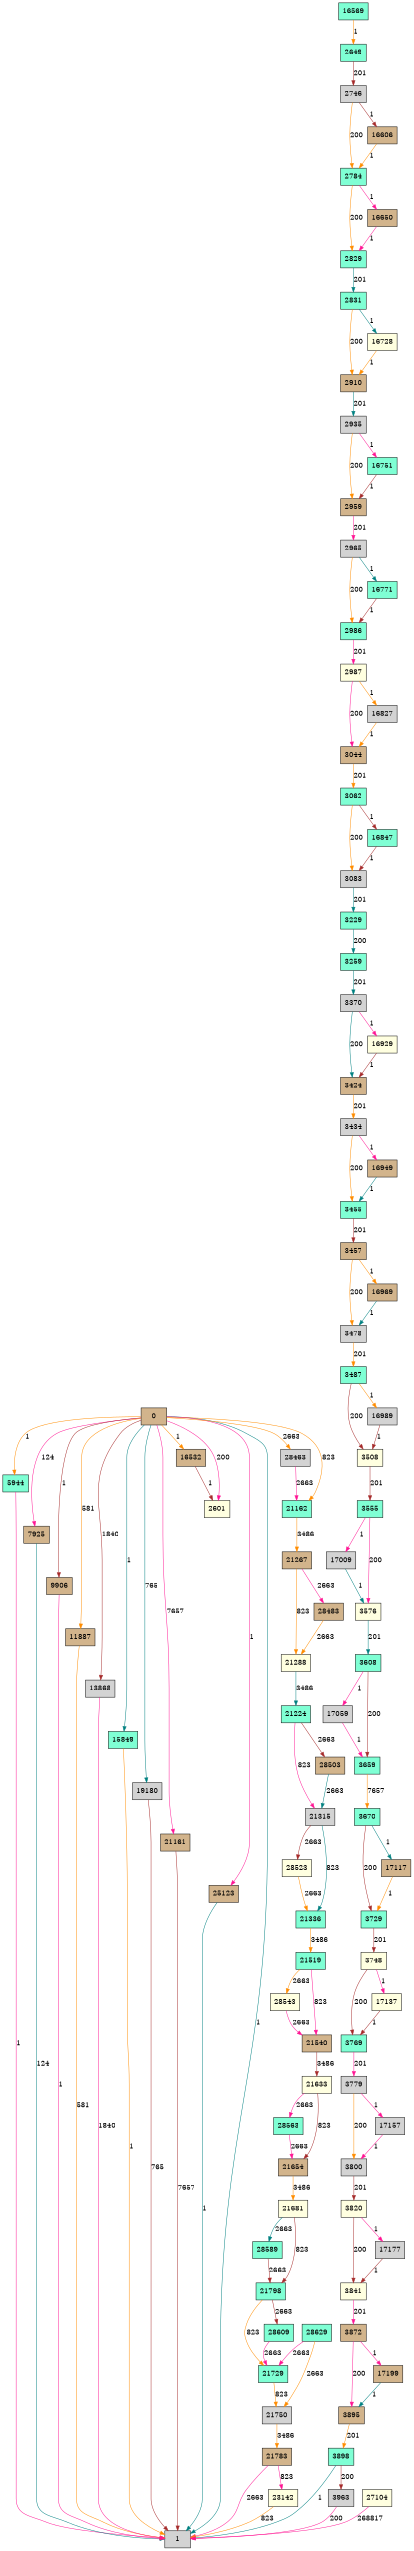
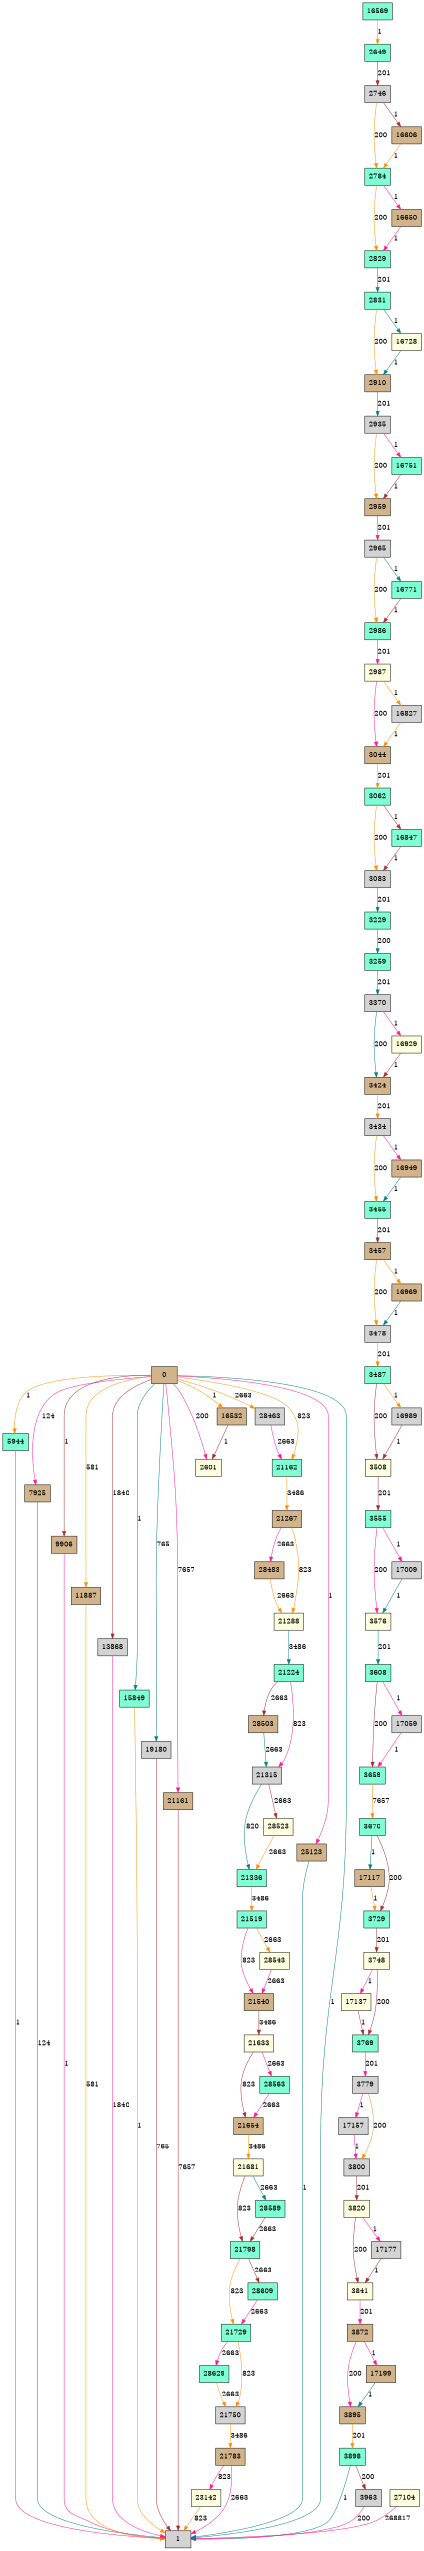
(369, 361) -> (394, 361)
(333, 1868) -> (253, 1827)
(292, 2351) -> (222, 2350)
